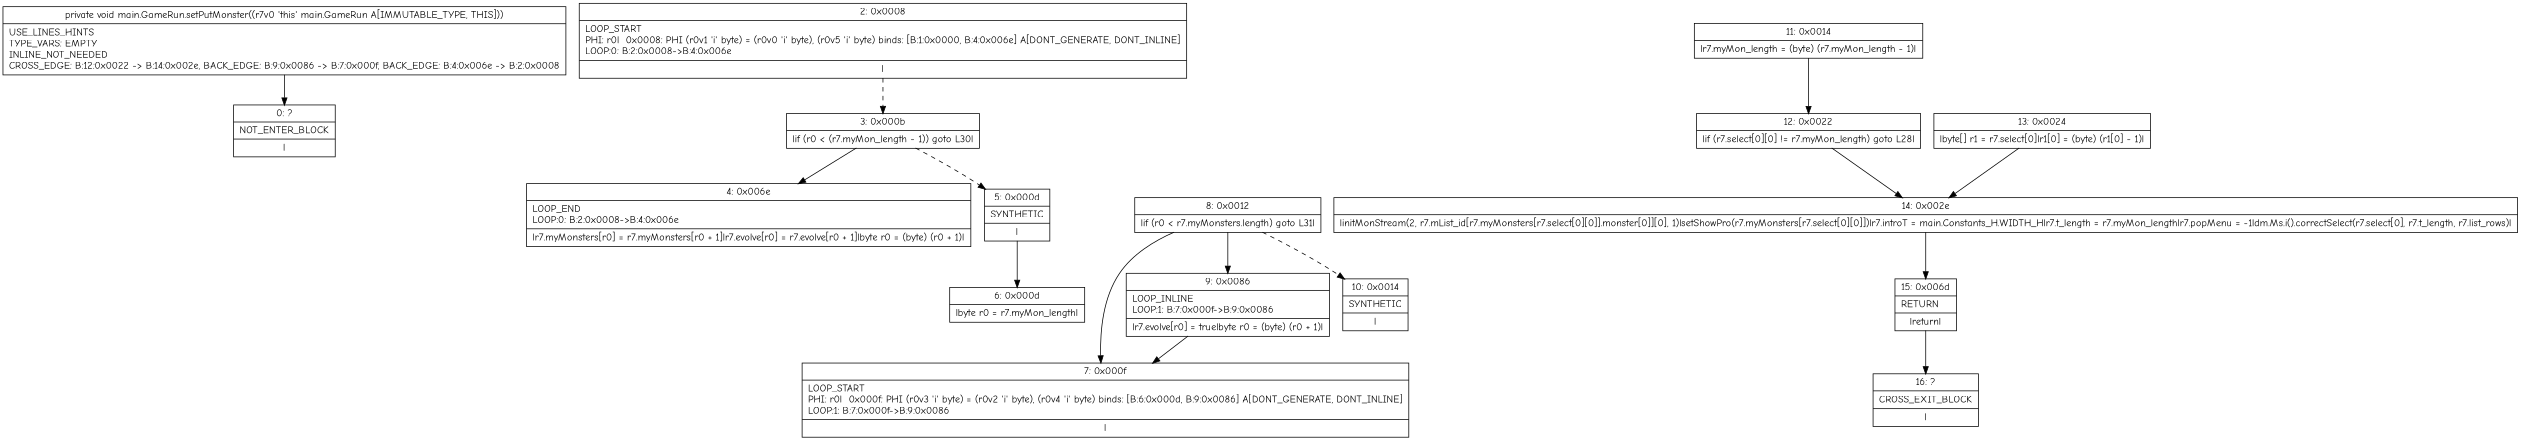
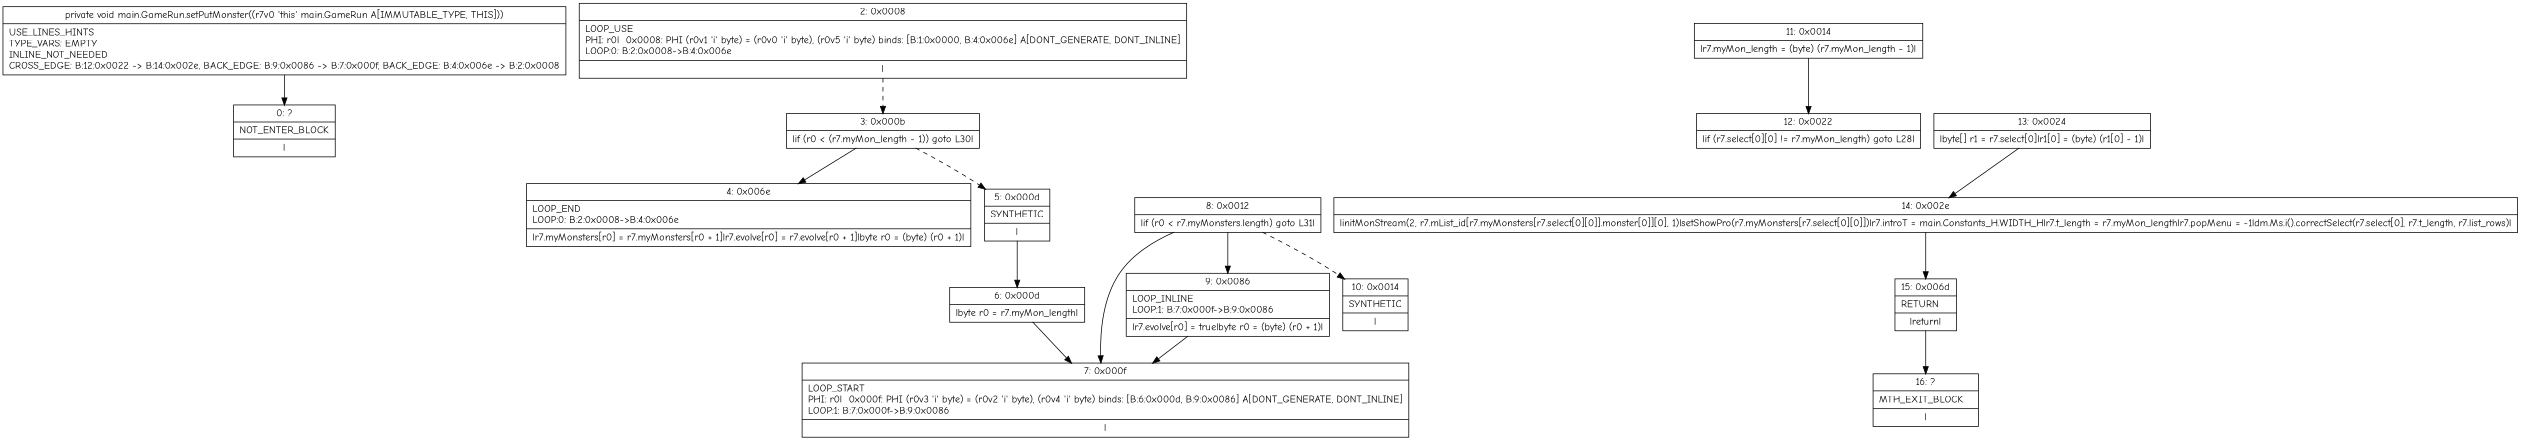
(614, 29) -> (609, 29)
(1864, 171) -> none
none -> (1050, 340)
(1926, 399) -> (1921, 399)
